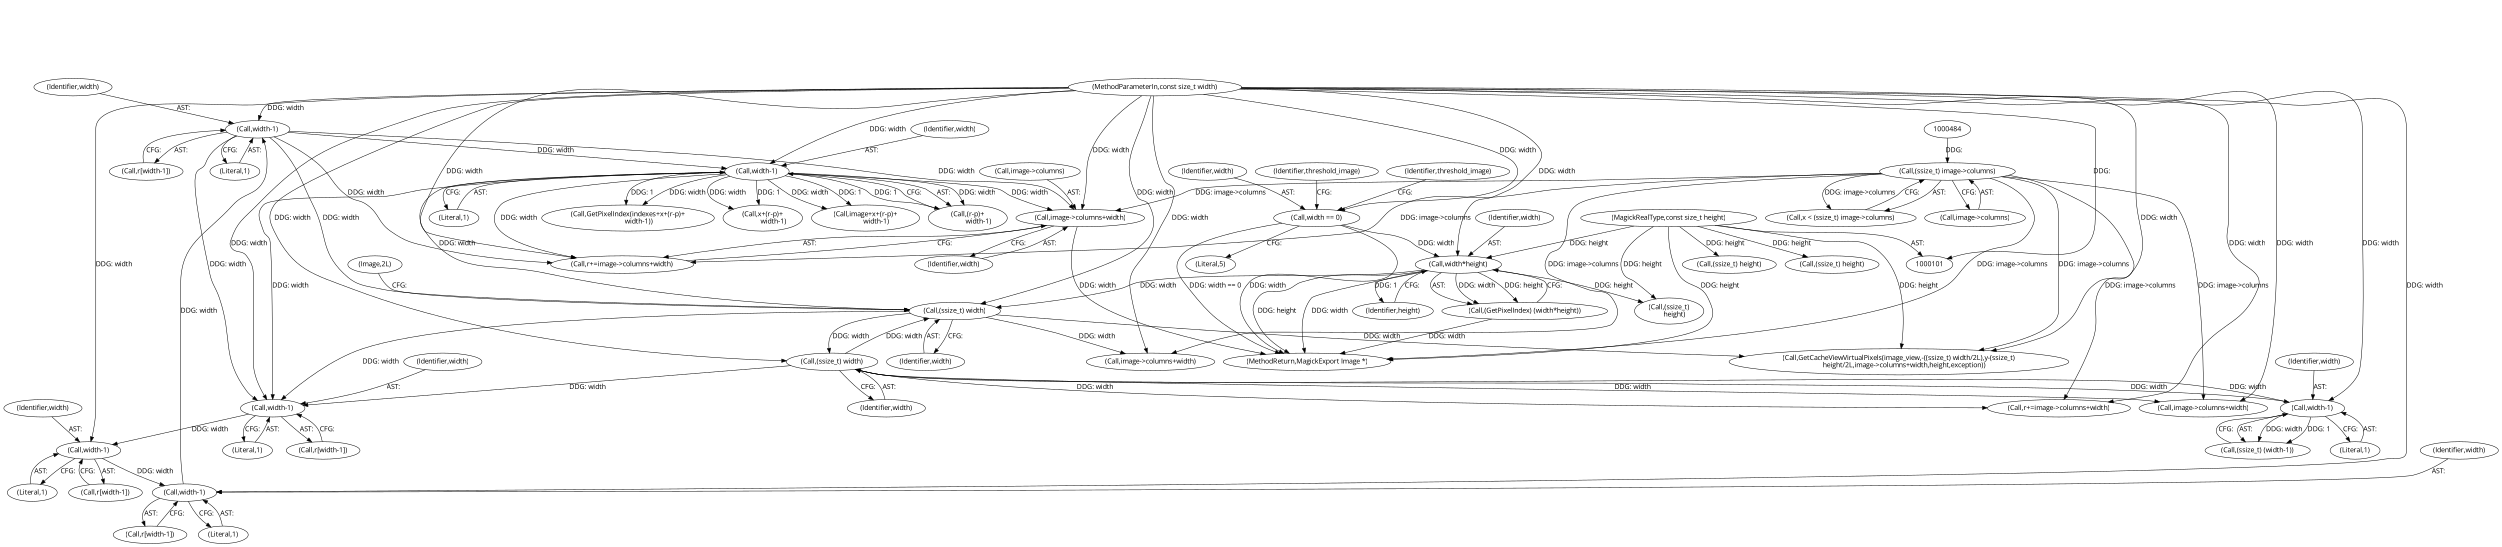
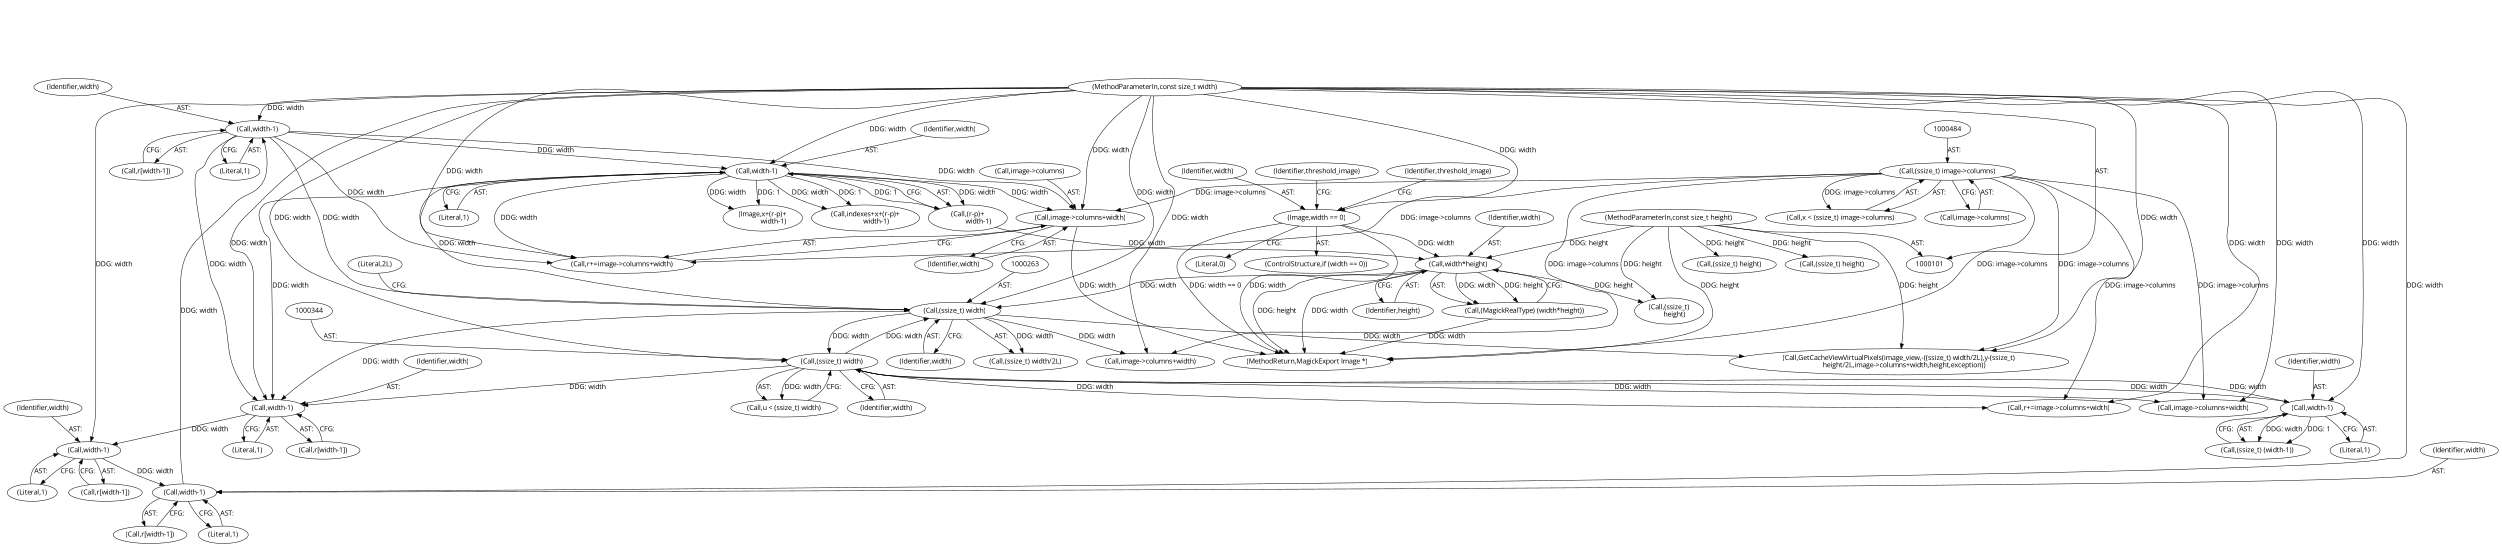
(1467, 113) -> (1206, 249)
(1955, 150) -> (1955, 150)
(2103, 172) -> (2103, 172)
(1913, 193) -> (1913, 193)
(628, 218) -> none
(763, 218) -> (763, 218)
(866, 218) -> (866, 218)
(1317, 218) -> (1317, 218)
(1669, 218) -> (1669, 218)
(375, 265) -> (375, 265)
none -> (1025, 265)
(1211, 265) -> (1211, 265)
none -> (1316, 265)
(1386, 286) -> (1386, 286)
(1413, 286) -> (1413, 286)
none -> (309, 311)
(1525, 311) -> (1525, 311)
none -> (1025, 362)
none -> (784, 408)
